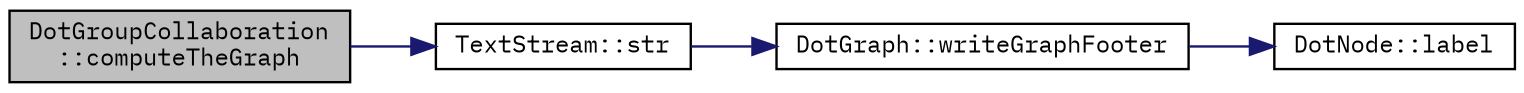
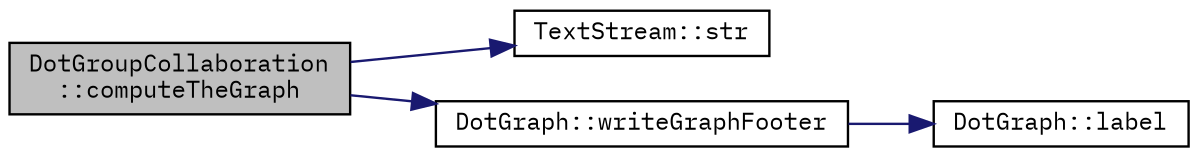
(721, 46) -> (381, 98)
(1395, 46) -> (1061, 124)
